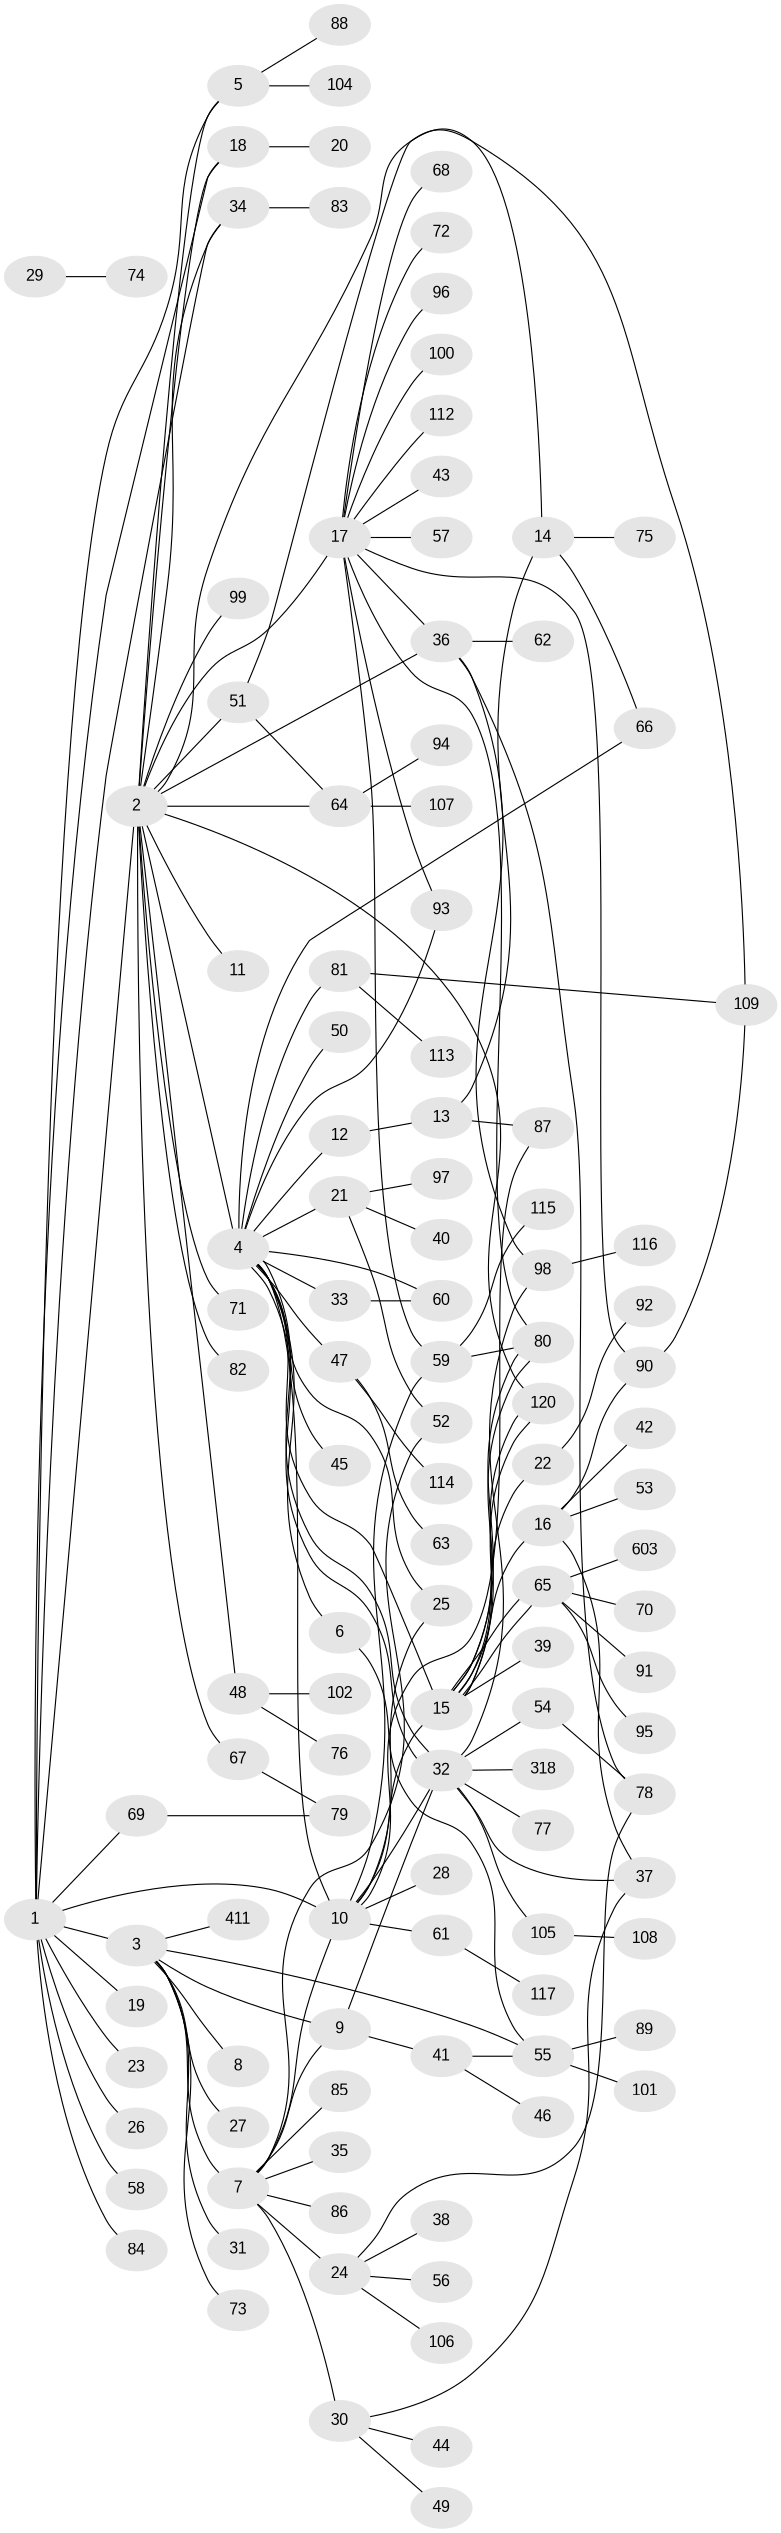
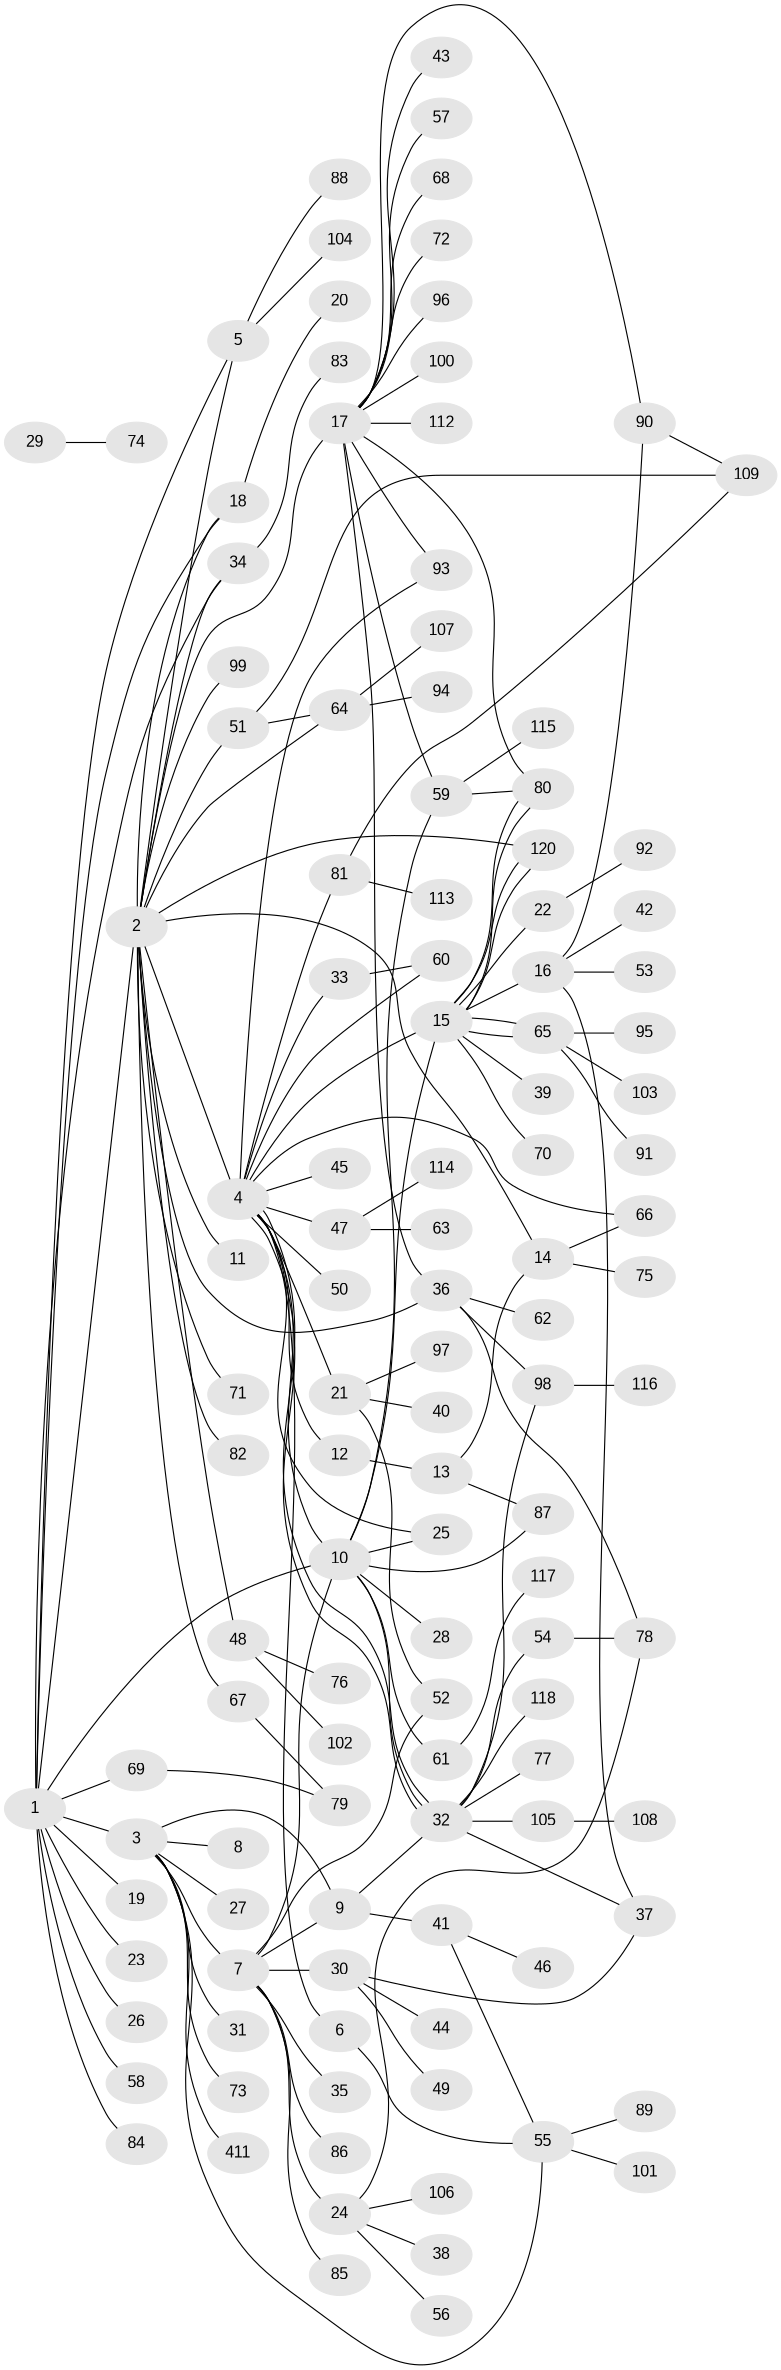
(645, 1550) -> (645, 1094)
(598, 1600) -> (491, 1089)
(543, 1769) -> (543, 1699)
